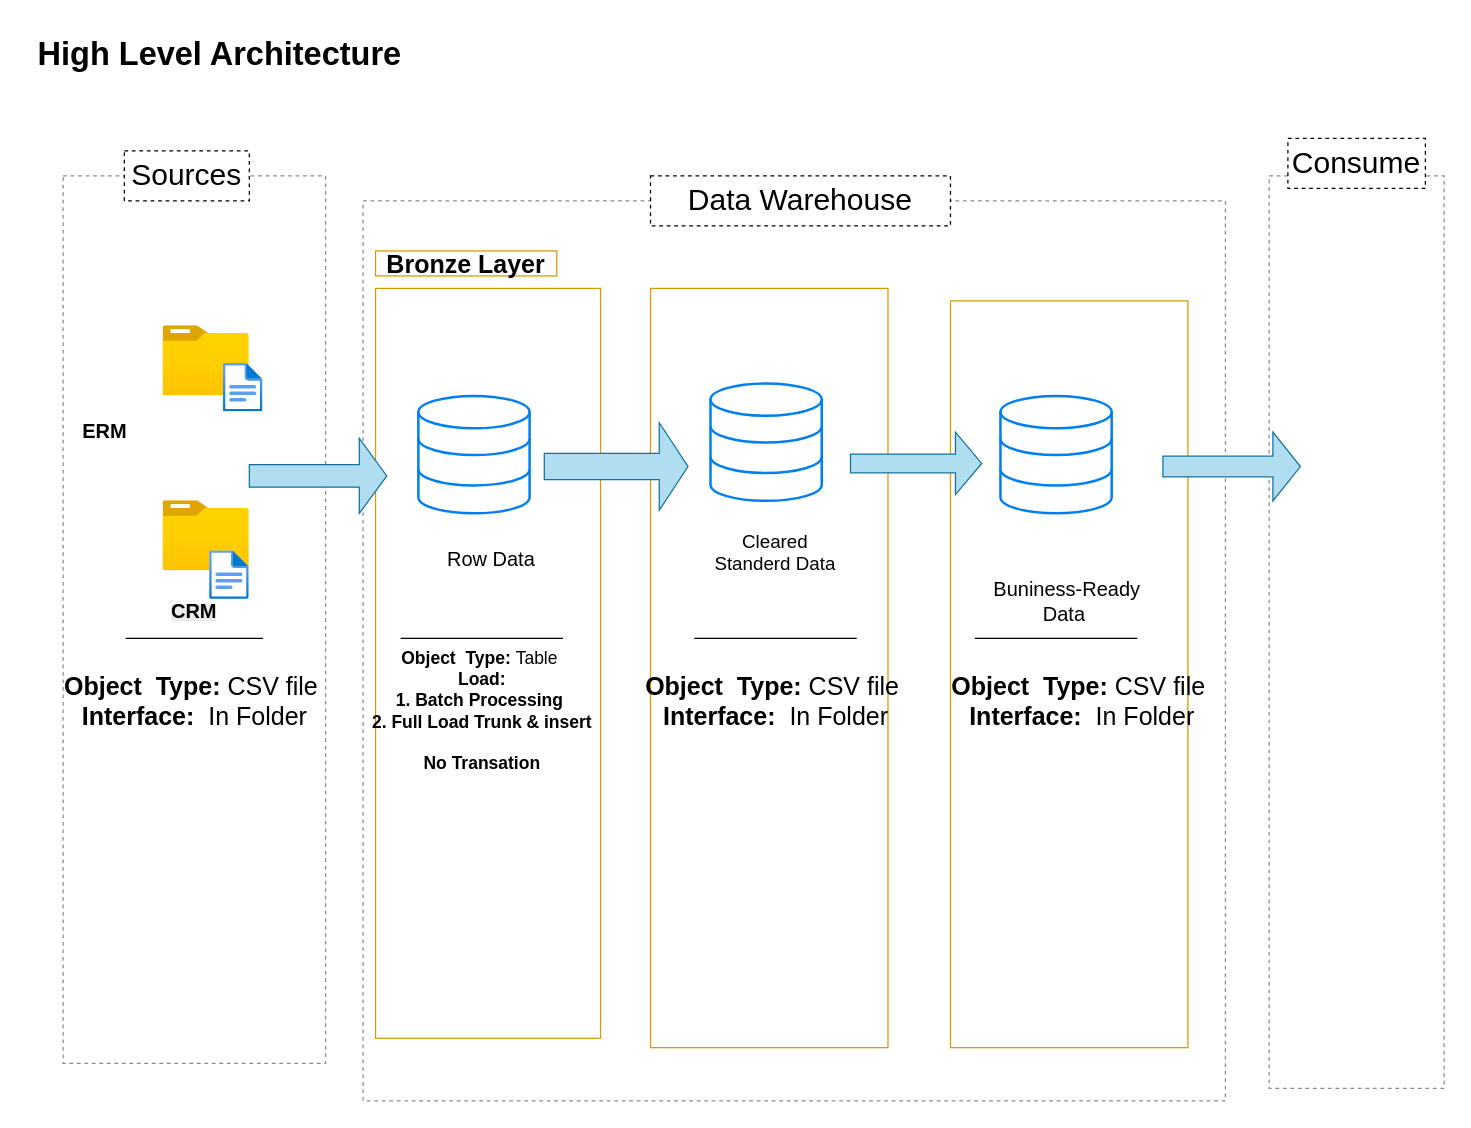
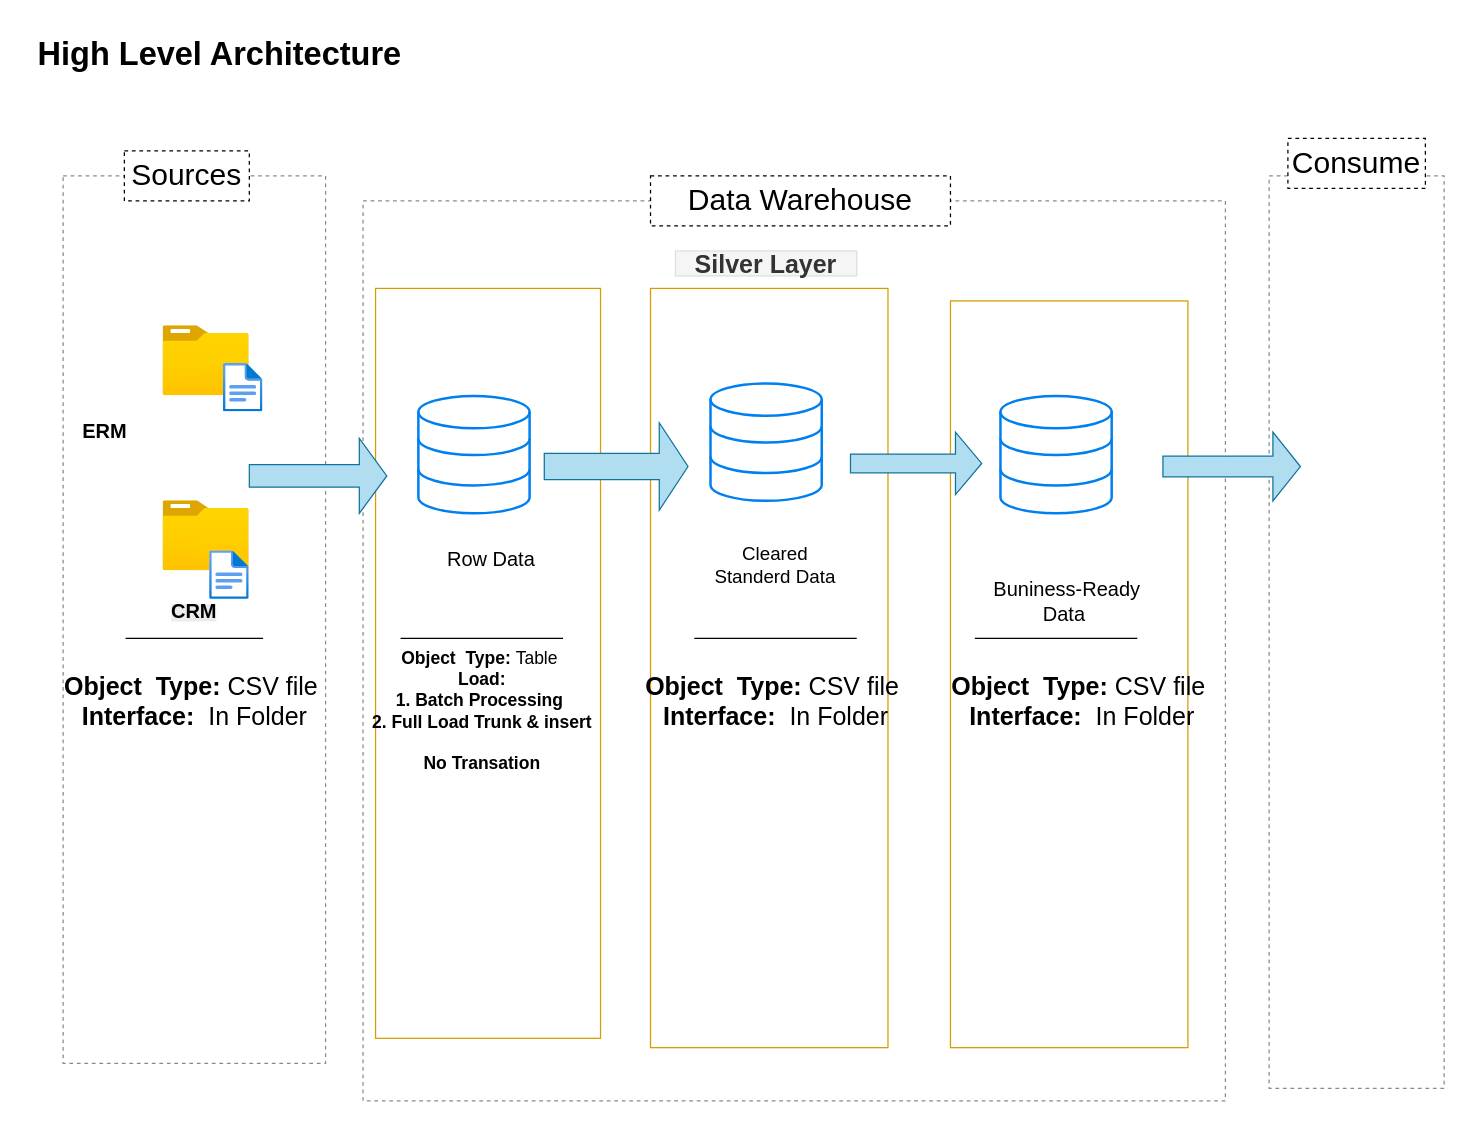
(466, 263) -> none
none -> (766, 263)
(776, 552) -> (776, 564)
